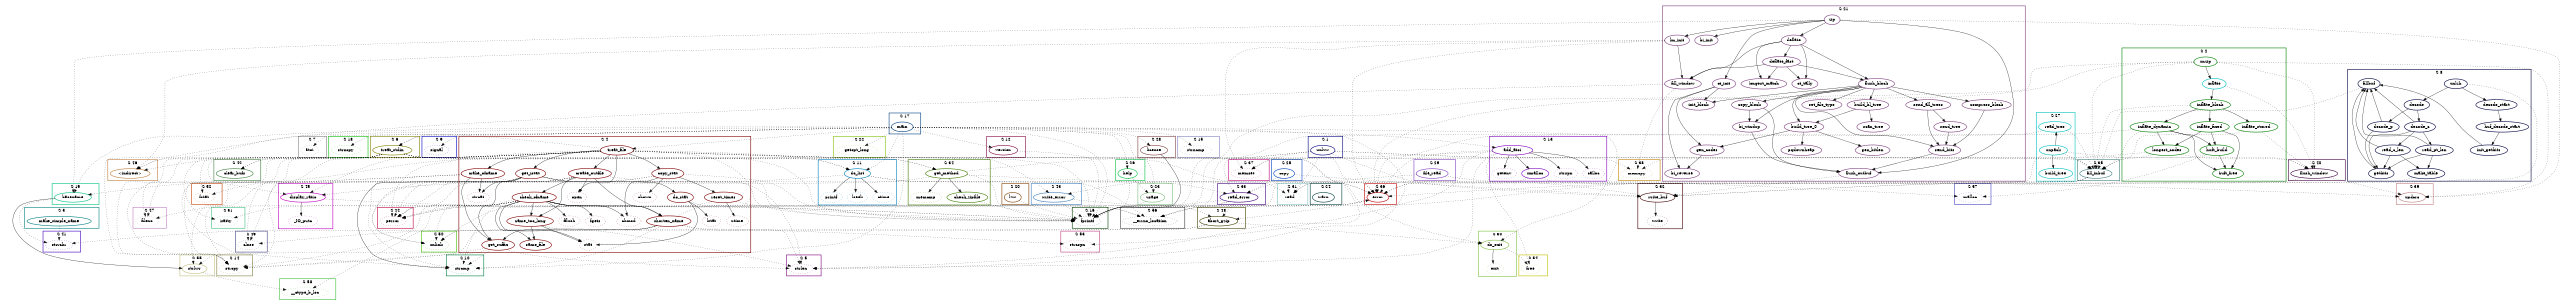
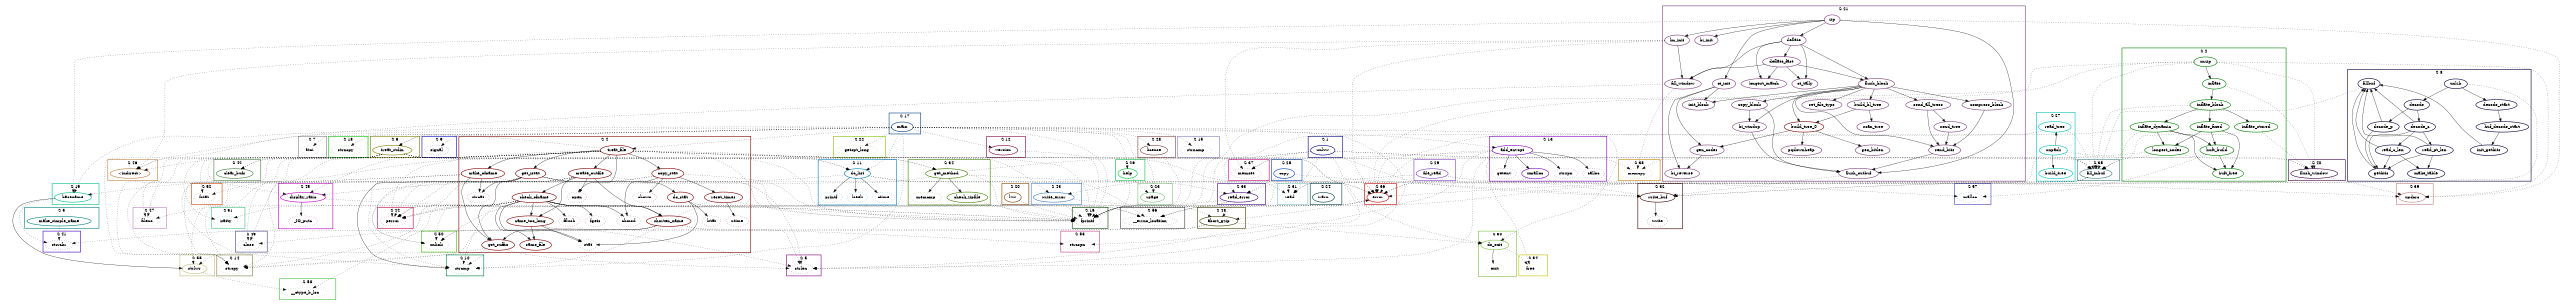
(2214, 84) -> (2214, 84)
(1804, 127) -> (1804, 127)
(1512, 150) -> (1512, 150)
(1176, 202) -> (1176, 202)
